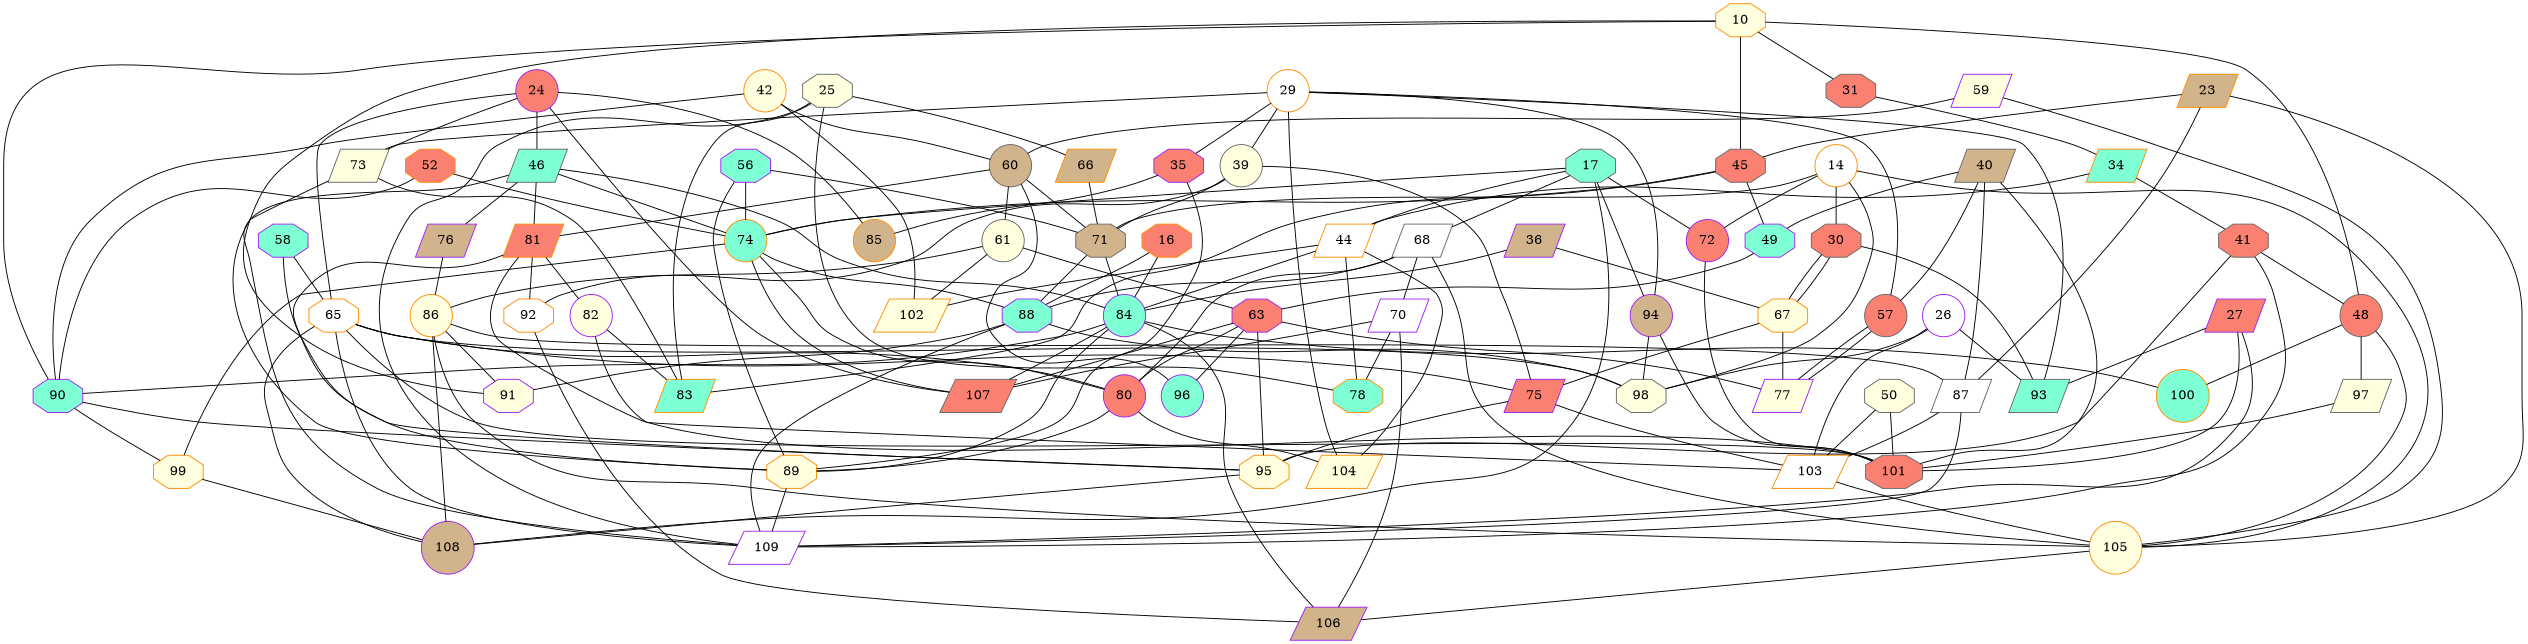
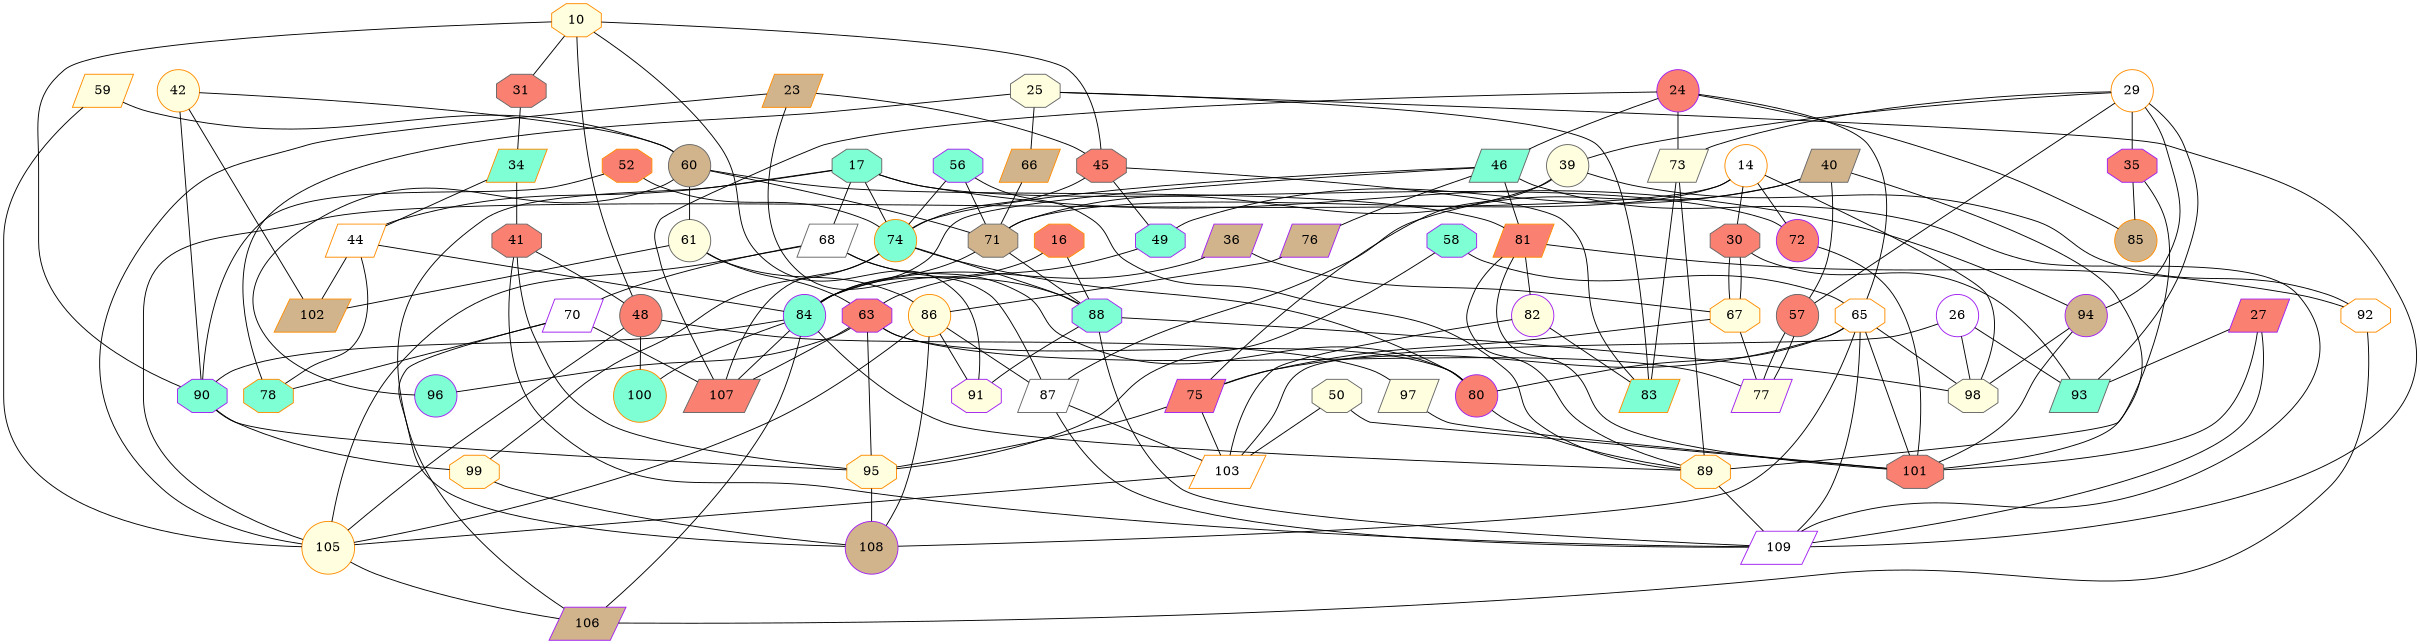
(1981, 91) -> (103, 91)
(912, 316) -> (313, 316)
(1344, 472) -> none
